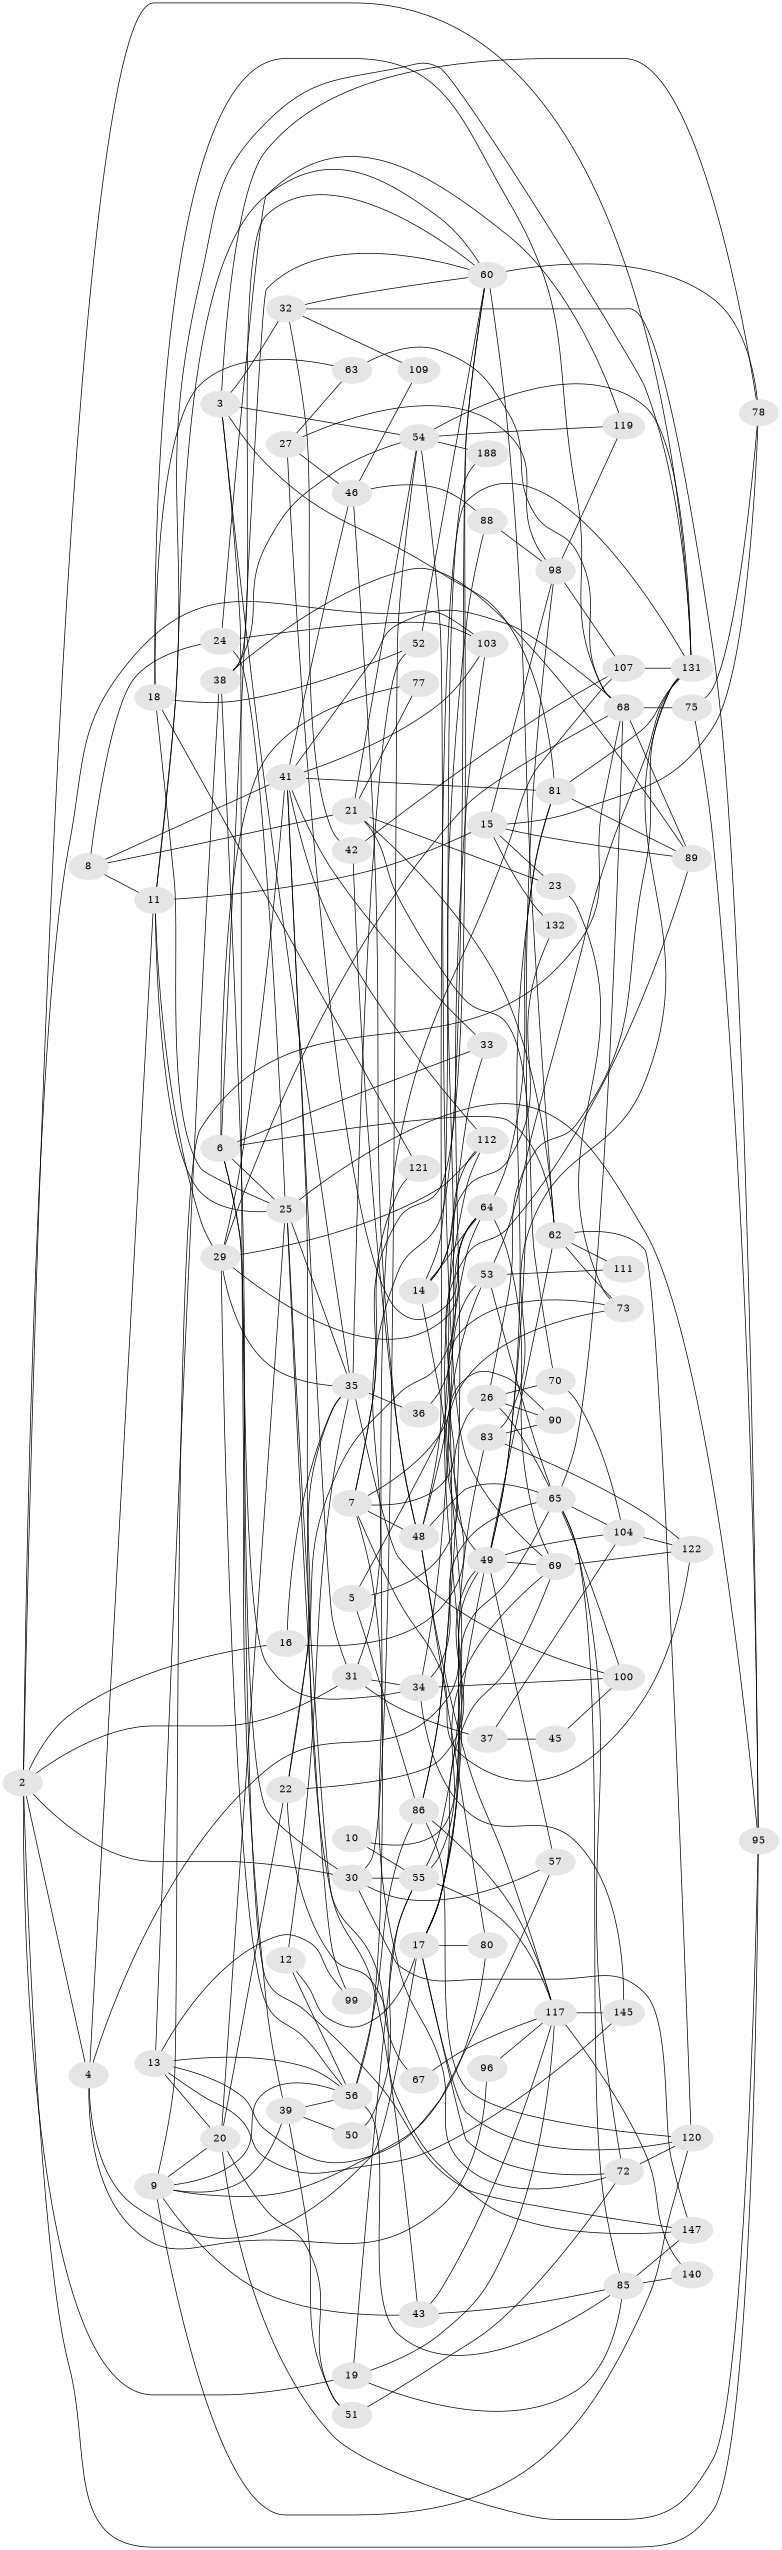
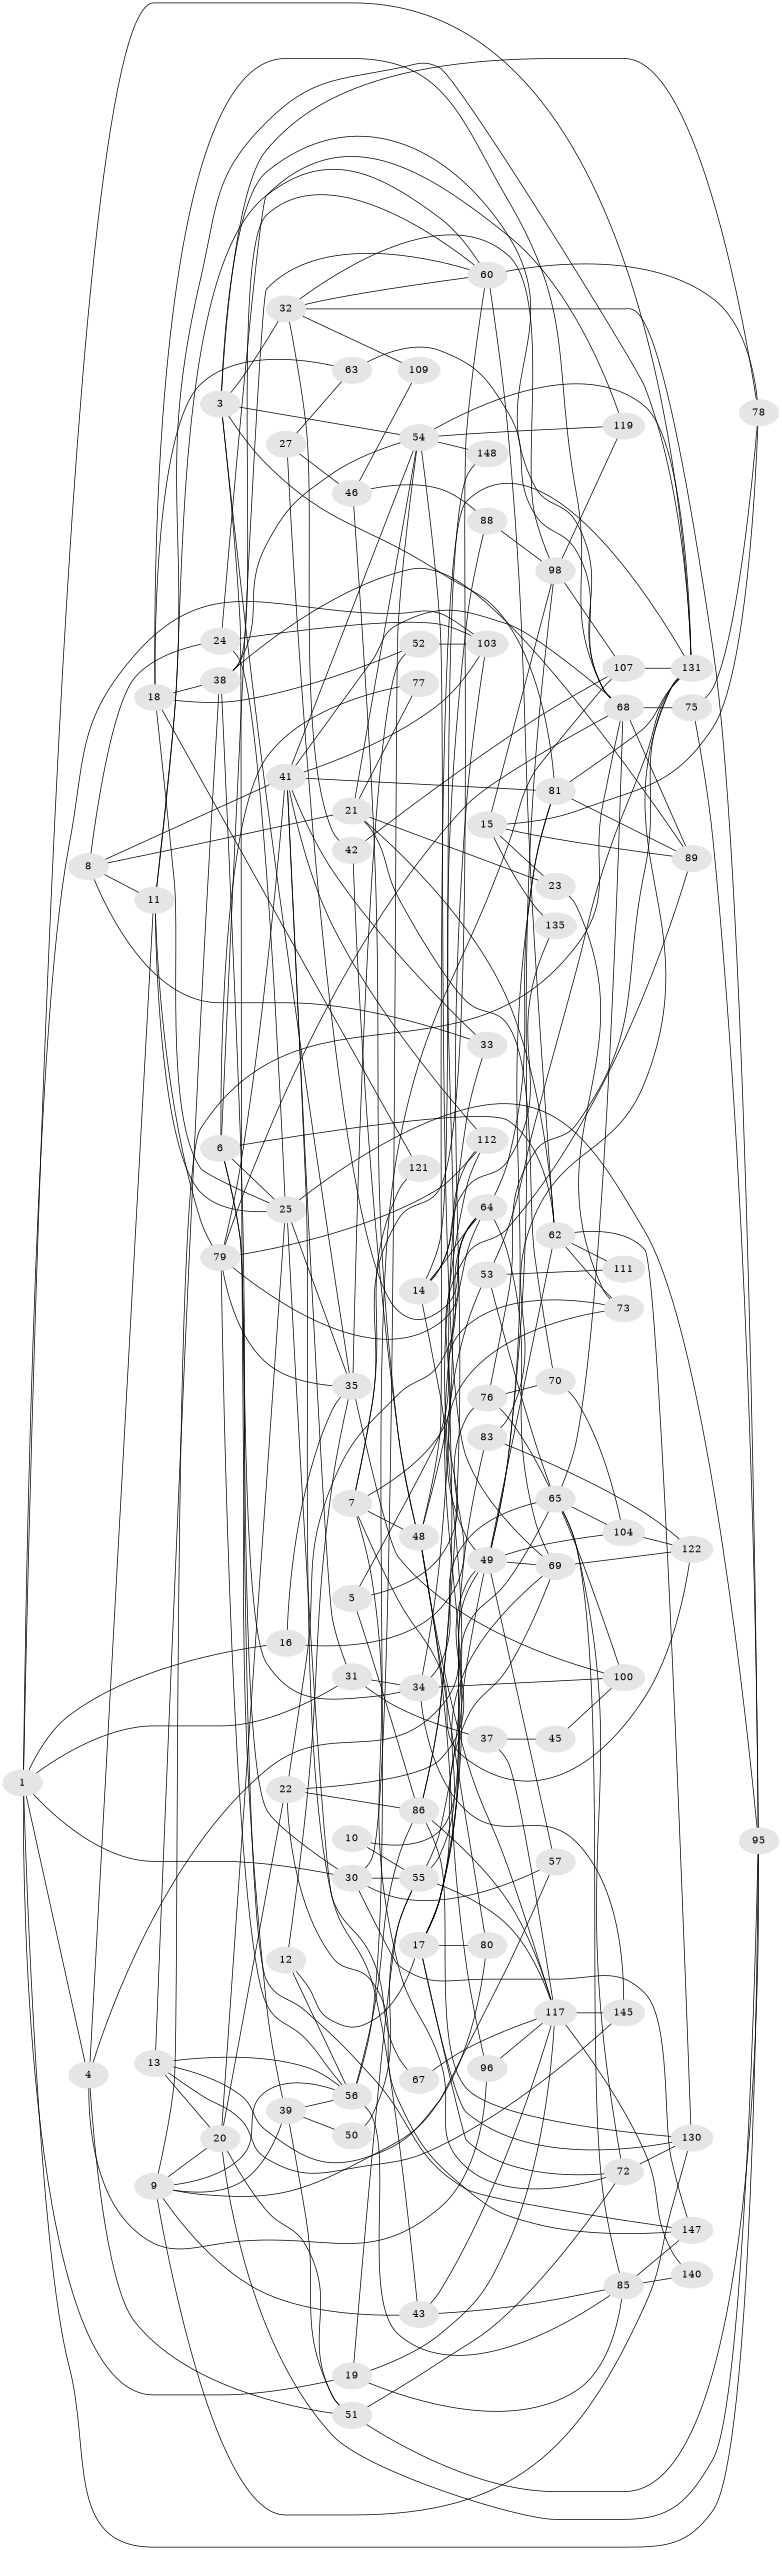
none -> (488, 209)
(481, 416) -> (508, 256)
(487, 454) -> (487, 454)
(453, 460) -> (456, 644)
(318, 635) -> (356, 600)
none -> (187, 689)
(326, 880) -> none
(556, 926) -> (556, 926)
(353, 1096) -> (254, 1003)
(435, 1230) -> none
(220, 1257) -> (220, 1257)
(487, 1398) -> (487, 1398)
(419, 1414) -> none
(556, 1421) -> none
(471, 1487) -> (455, 1854)
(310, 1585) -> (353, 1800)
(556, 1636) -> (531, 1866)
(23, 1783) -> (23, 1783)
(352, 2001) -> none
(692, 2138) -> (692, 2138)
(295, 2218) -> (131, 2314)
none -> (723, 2327)
